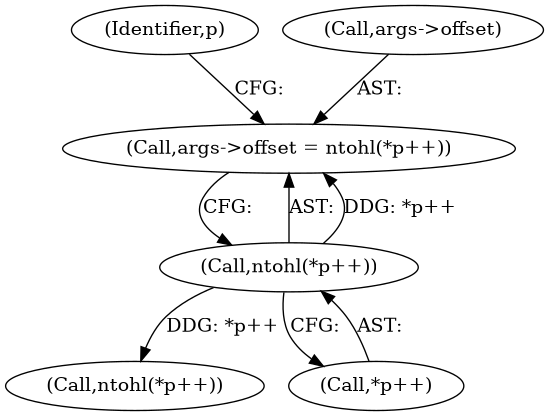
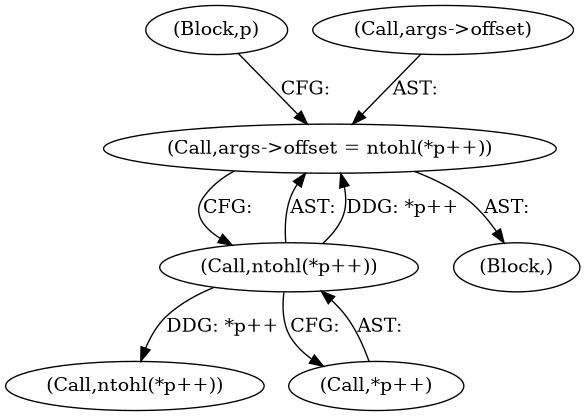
(165, 30) -> (217, 30)
none -> (517, 267)
